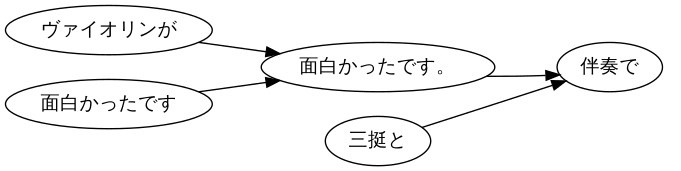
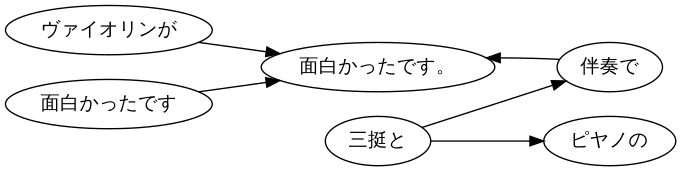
(516, 76) -> (530, 58)
none -> (610, 141)
